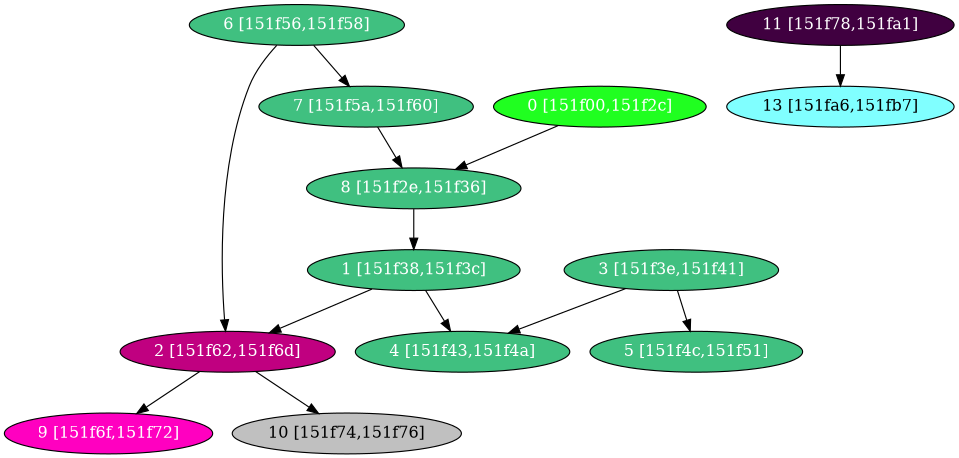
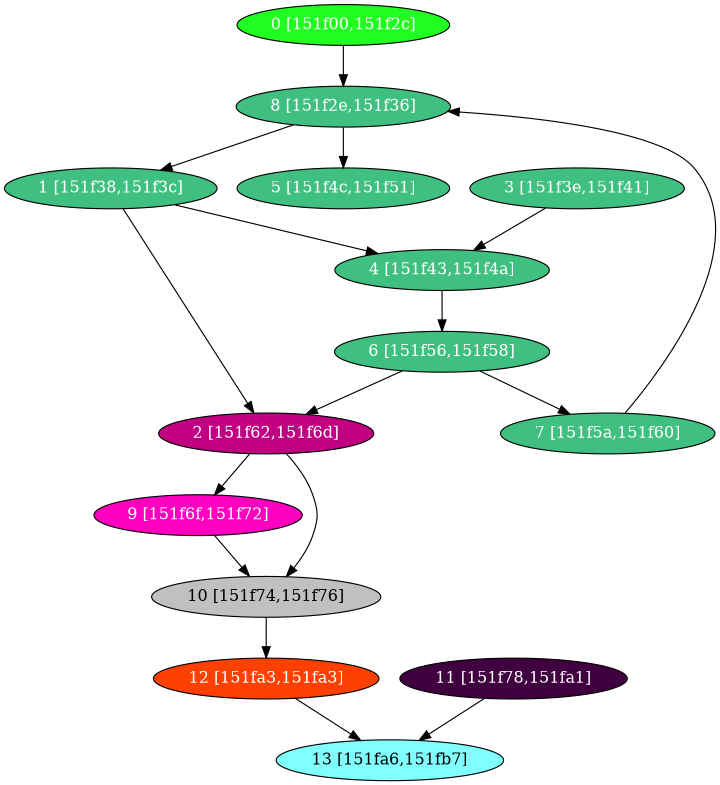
none -> (442, 305)
(682, 306) -> (343, 142)
none -> (228, 551)
none -> (266, 679)
